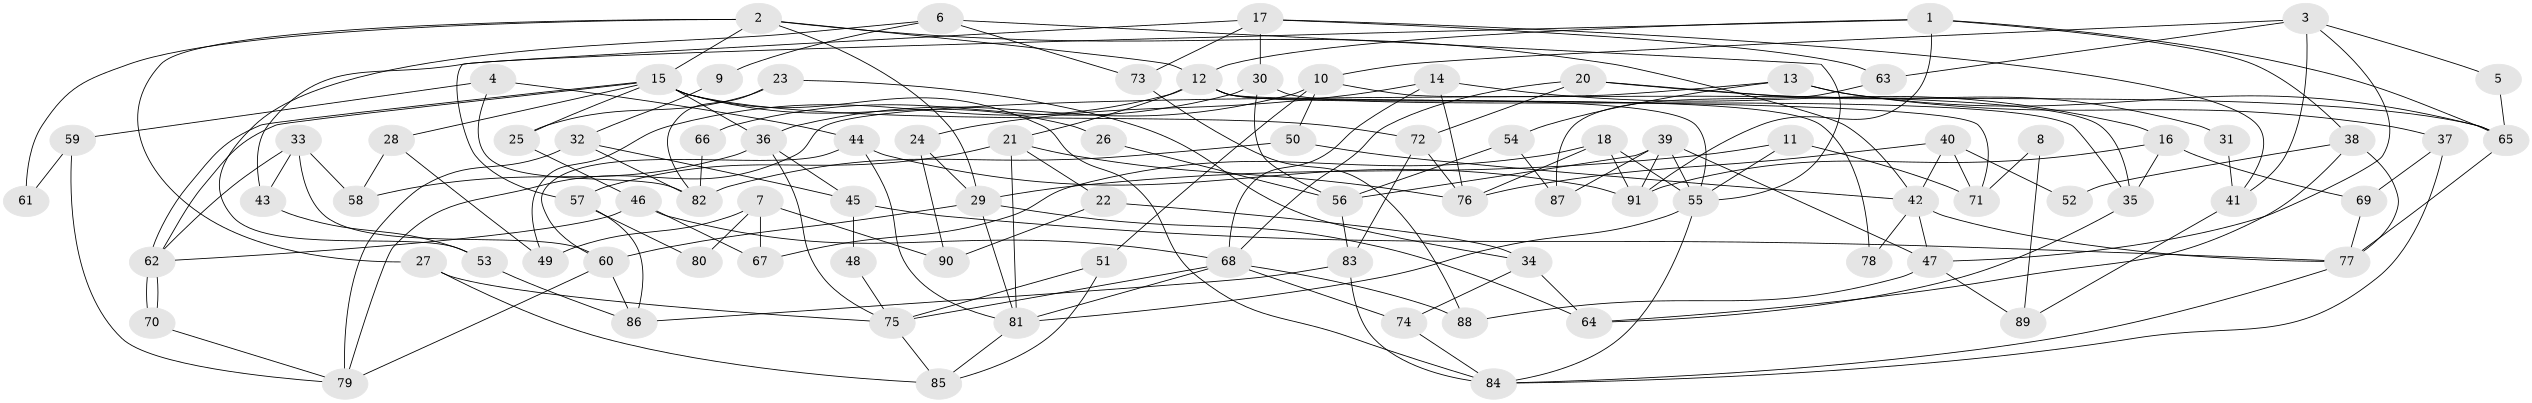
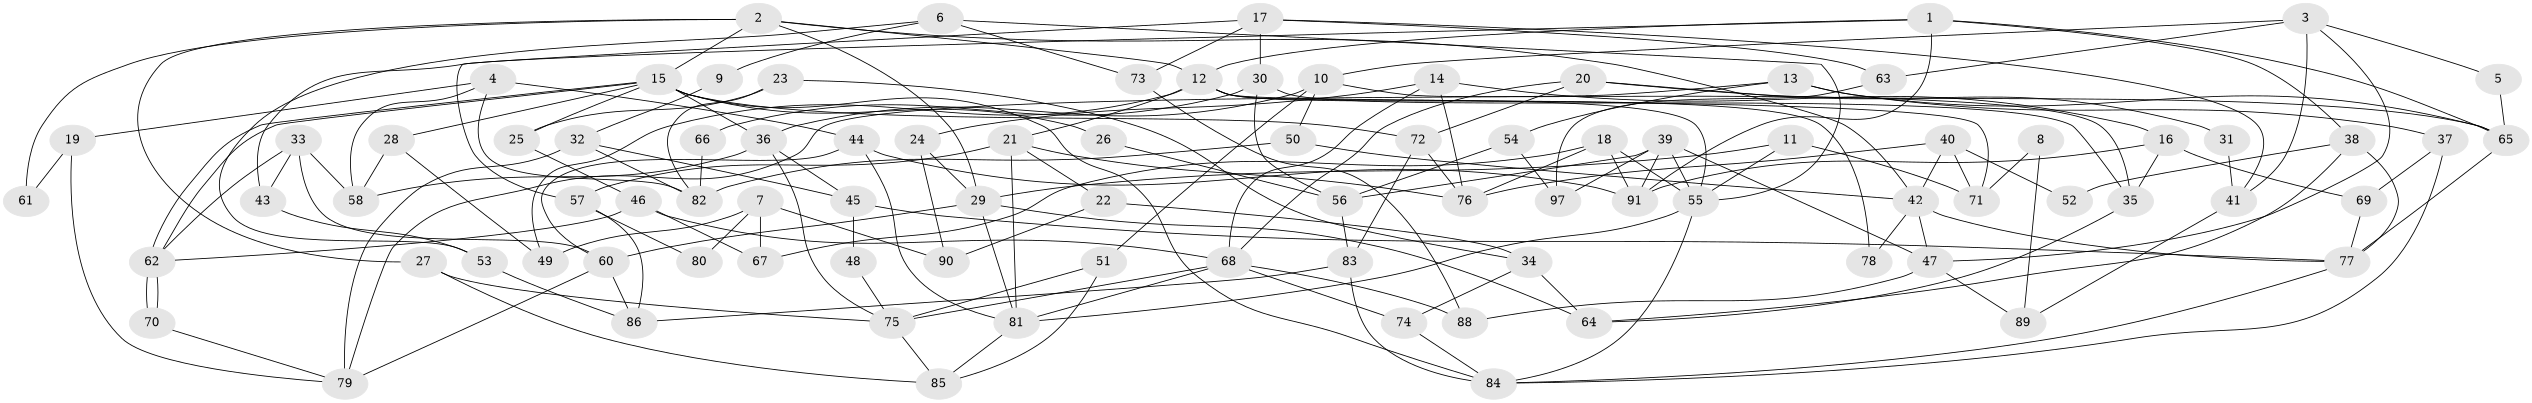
none -> (366, 121)
(73, 140) -> (73, 140)
(1558, 201) -> (1558, 201)
